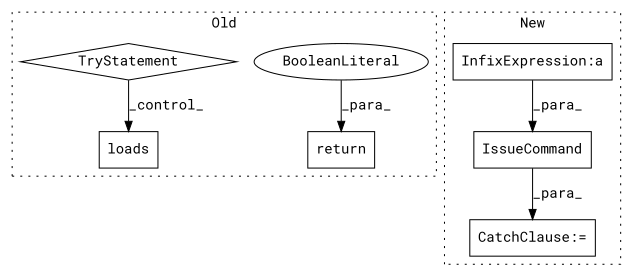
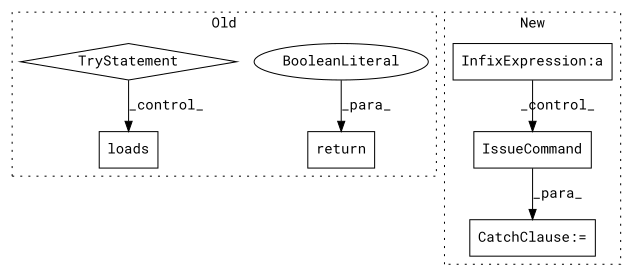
(558, 106) -> (558, 106)
